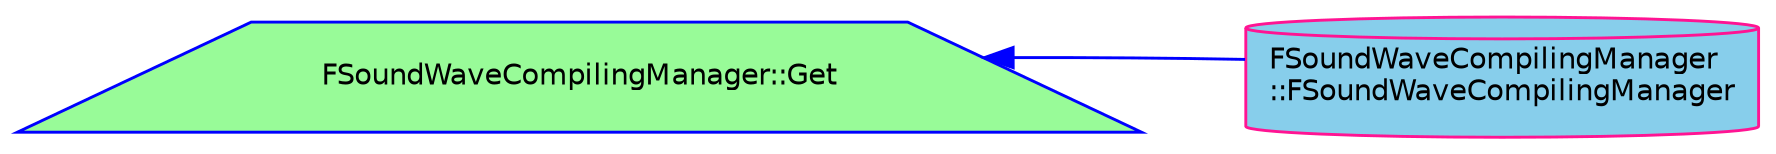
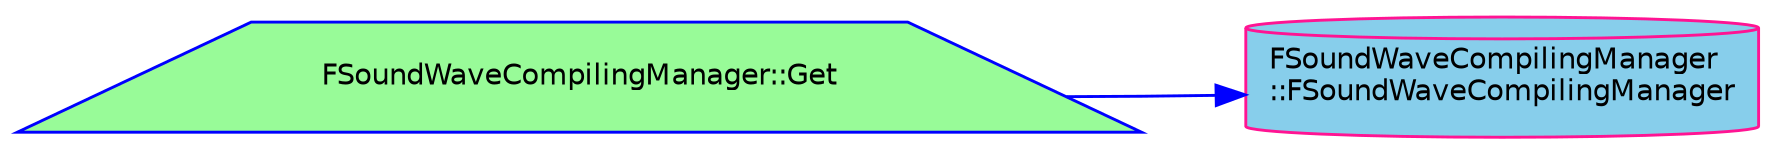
(1129, 58) -> (1141, 96)
